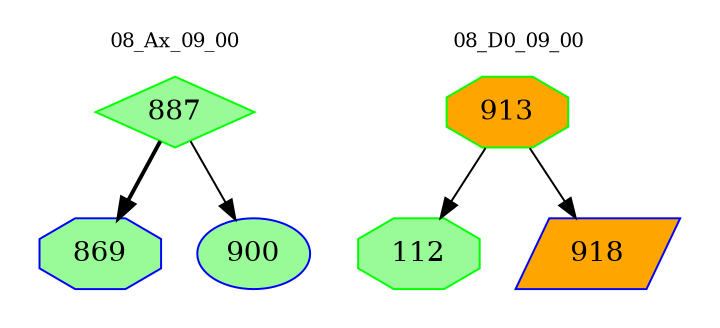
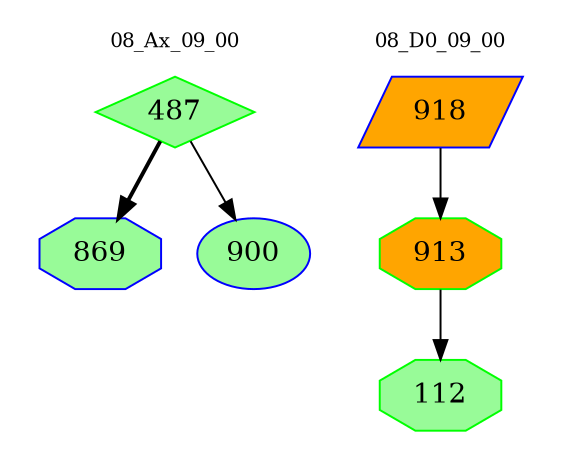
(175, 112) -> (175, 112)
(547, 175) -> (441, 173)
